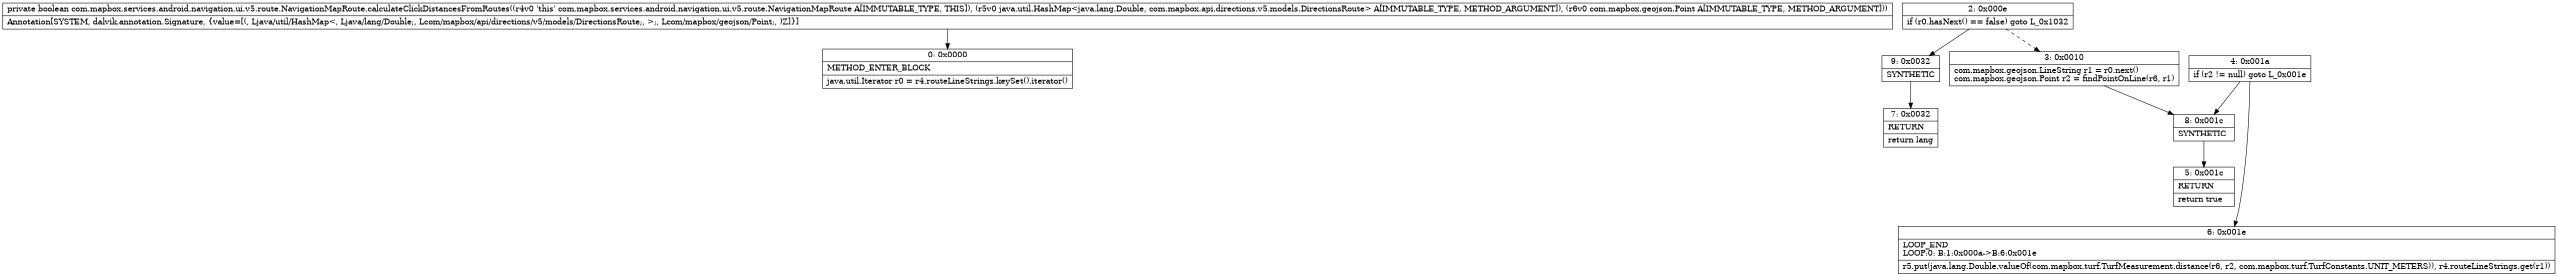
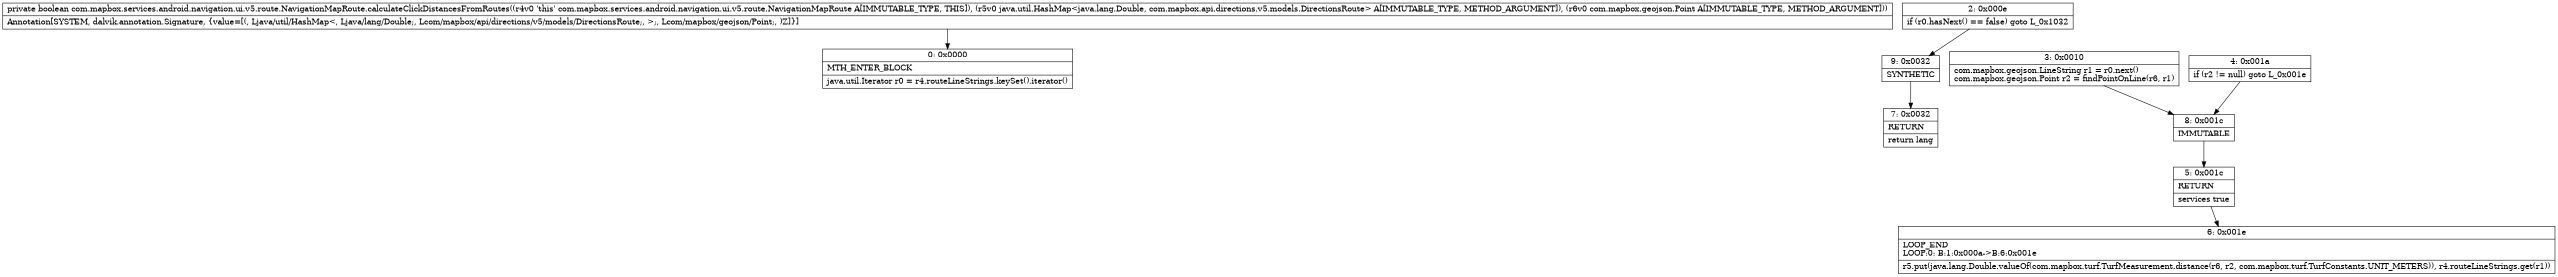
(2021, 39) -> none
(879, 68) -> (870, 68)
(2202, 134) -> (2204, 134)
(2246, 152) -> (2214, 214)
(2200, 200) -> (2204, 200)
